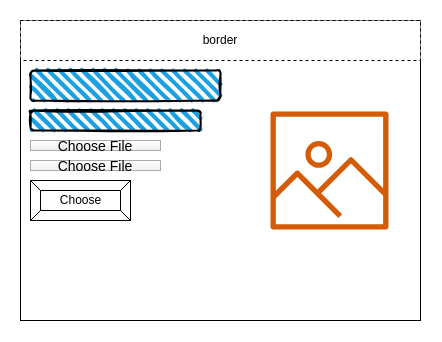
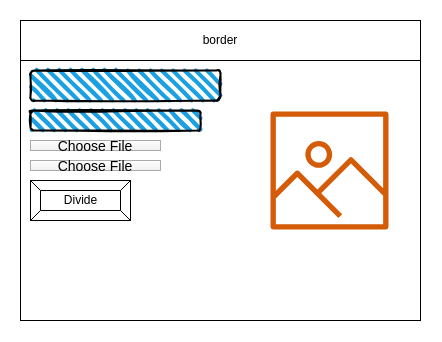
(221, 41) -> (221, 41)
(81, 201) -> (81, 201)
